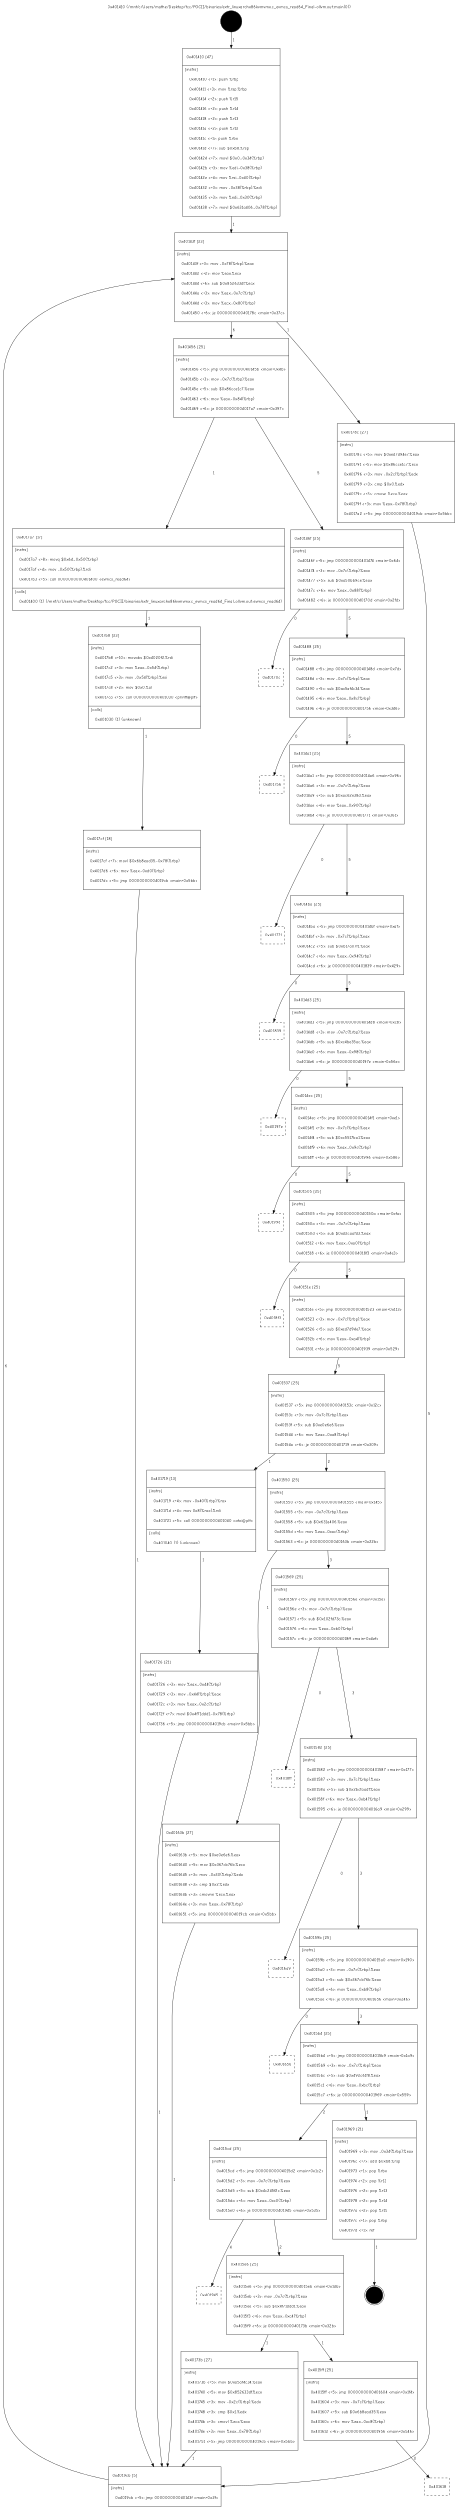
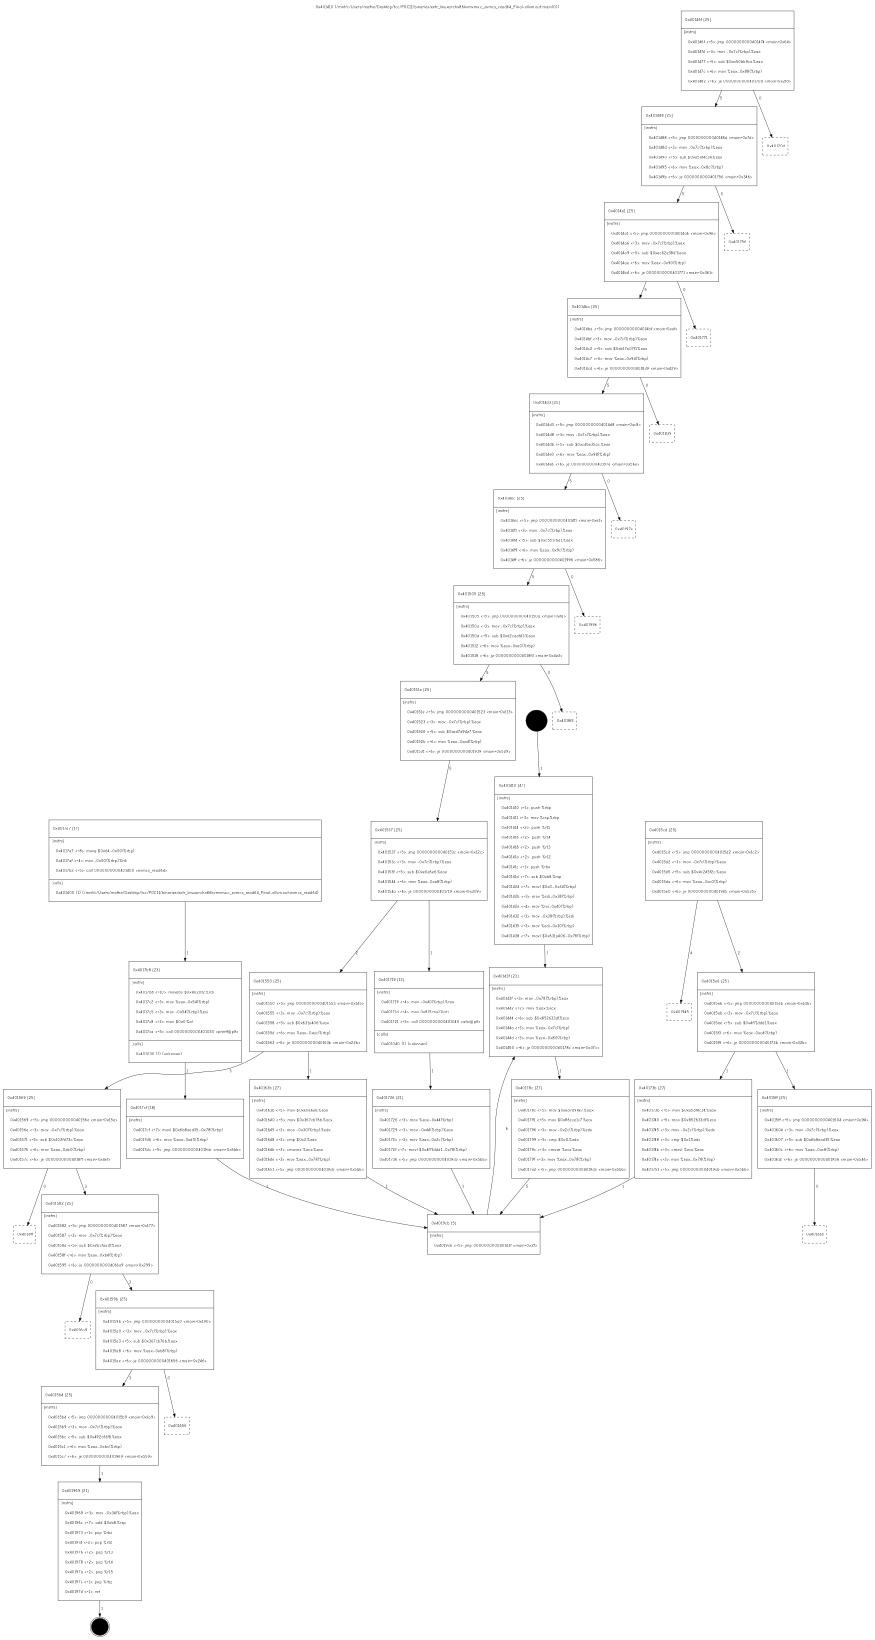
(231, 378) -> none
(314, 2121) -> none
